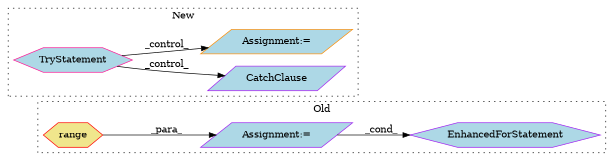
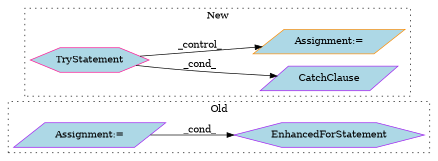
(166, 64) -> (200, 64)
(73, 135) -> none
